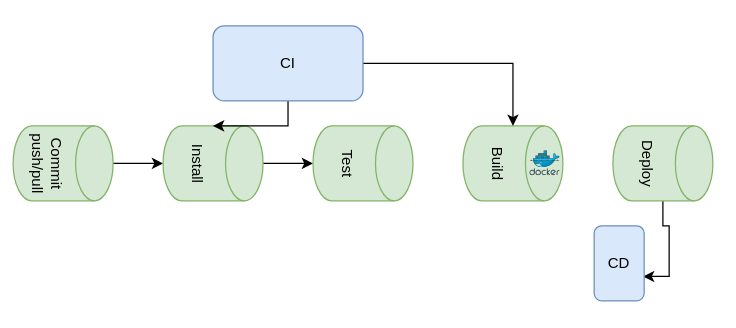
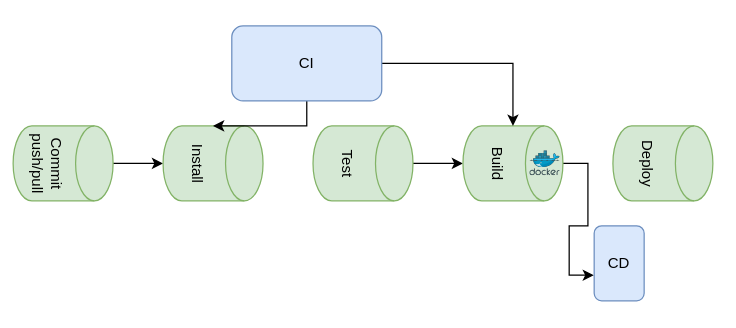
(288, 63) -> (307, 63)
(284, 163) -> none
none -> (434, 163)
none -> (588, 224)
(669, 244) -> none
